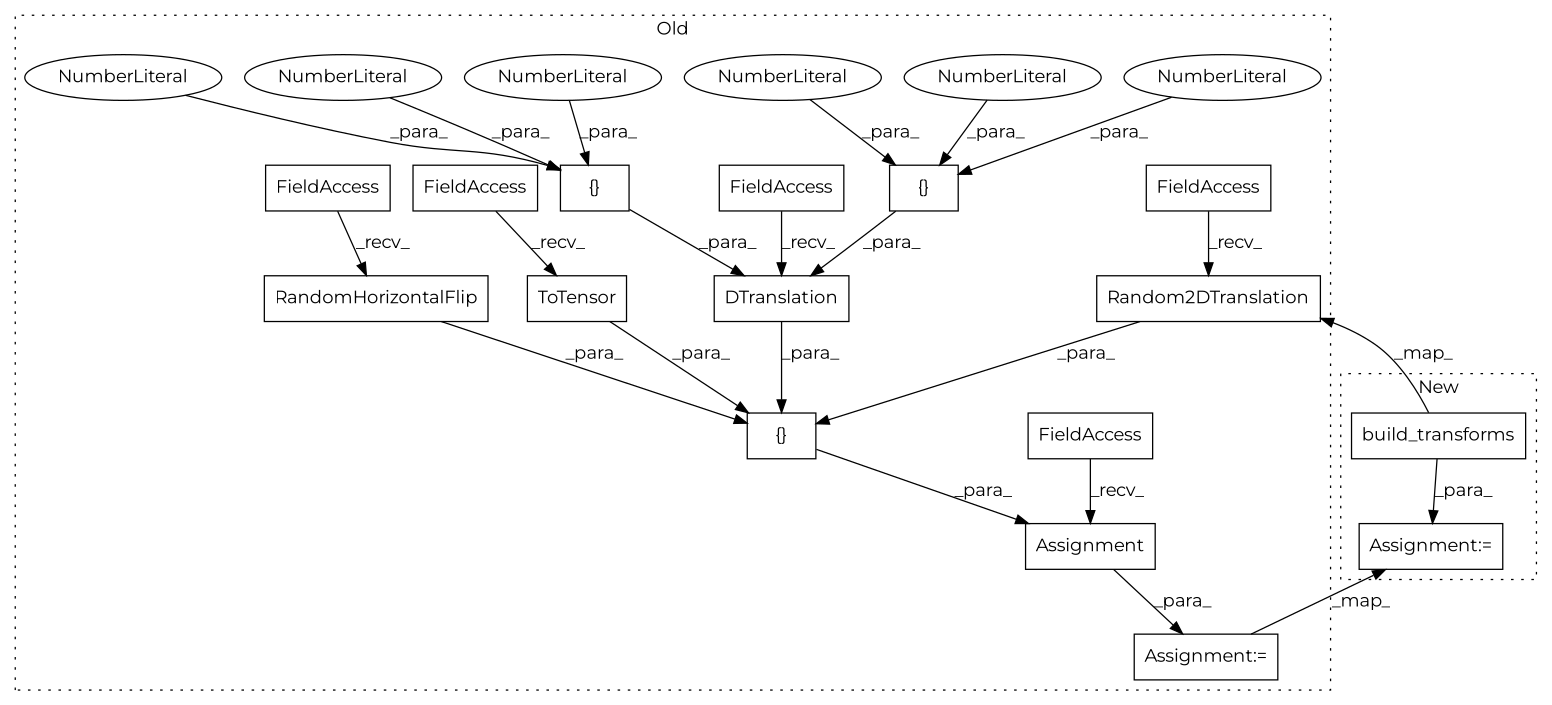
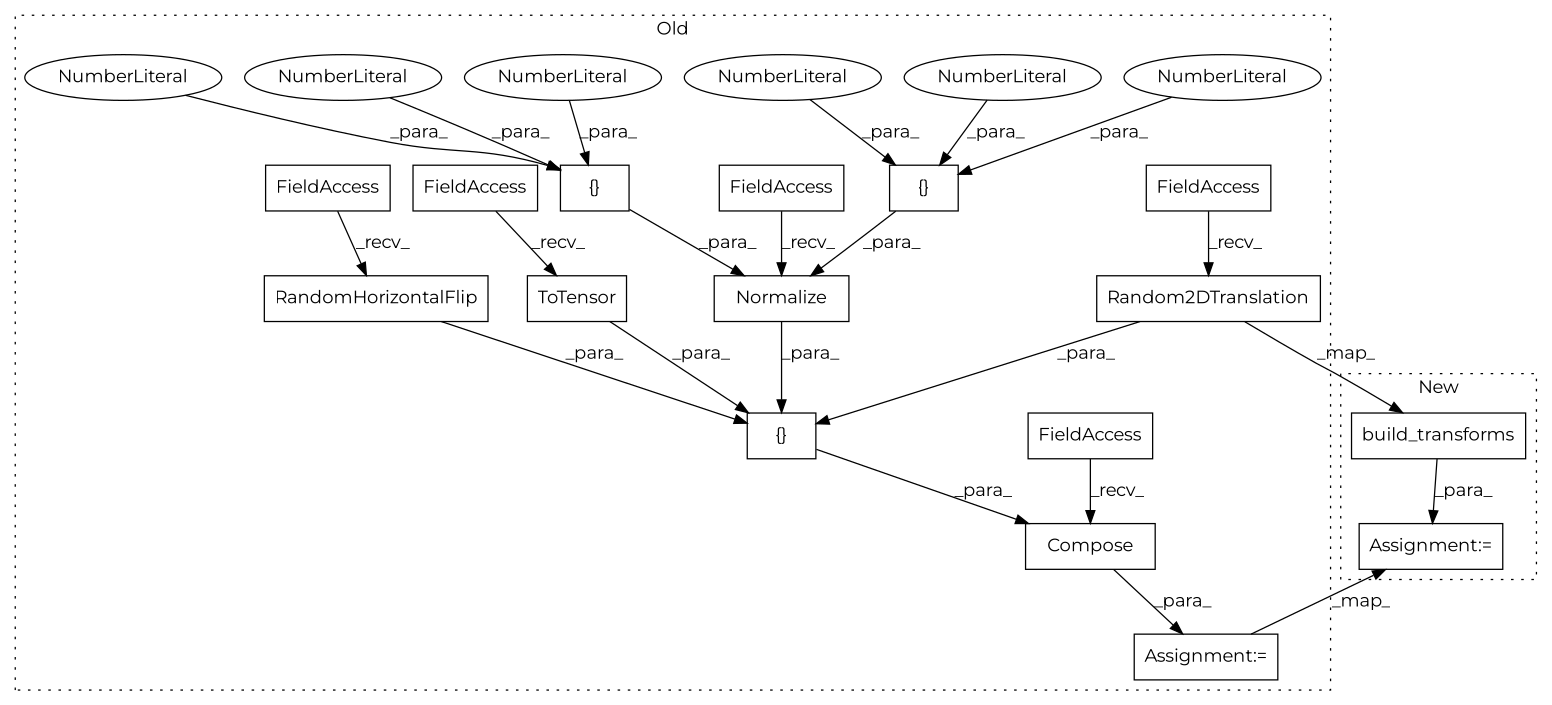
(782, 299) -> (782, 299)
(1390, 357) -> (1318, 364)
(1090, 546) -> (1090, 546)
